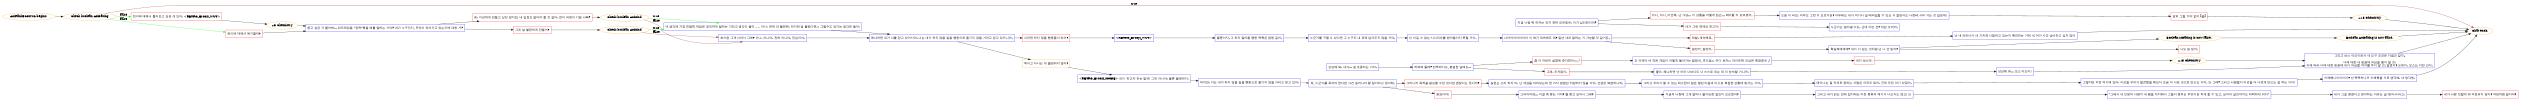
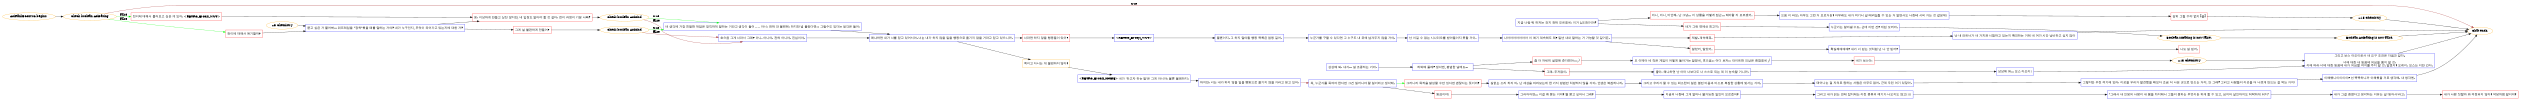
(243, 22) -> (346, 17)
(2028, 44) -> (2030, 29)
(1443, 67) -> (1443, 67)
(1399, 83) -> (1399, 83)
